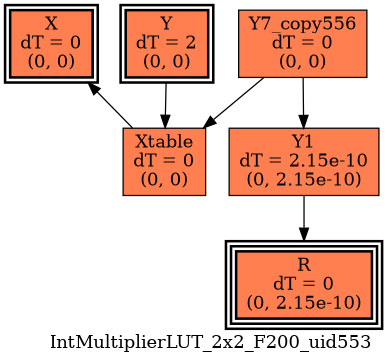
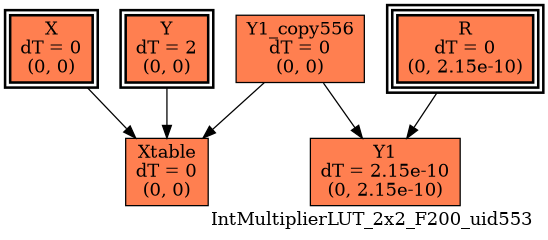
(303, 44) -> (300, 49)
(115, 110) -> (107, 108)
(304, 212) -> (425, 110)
